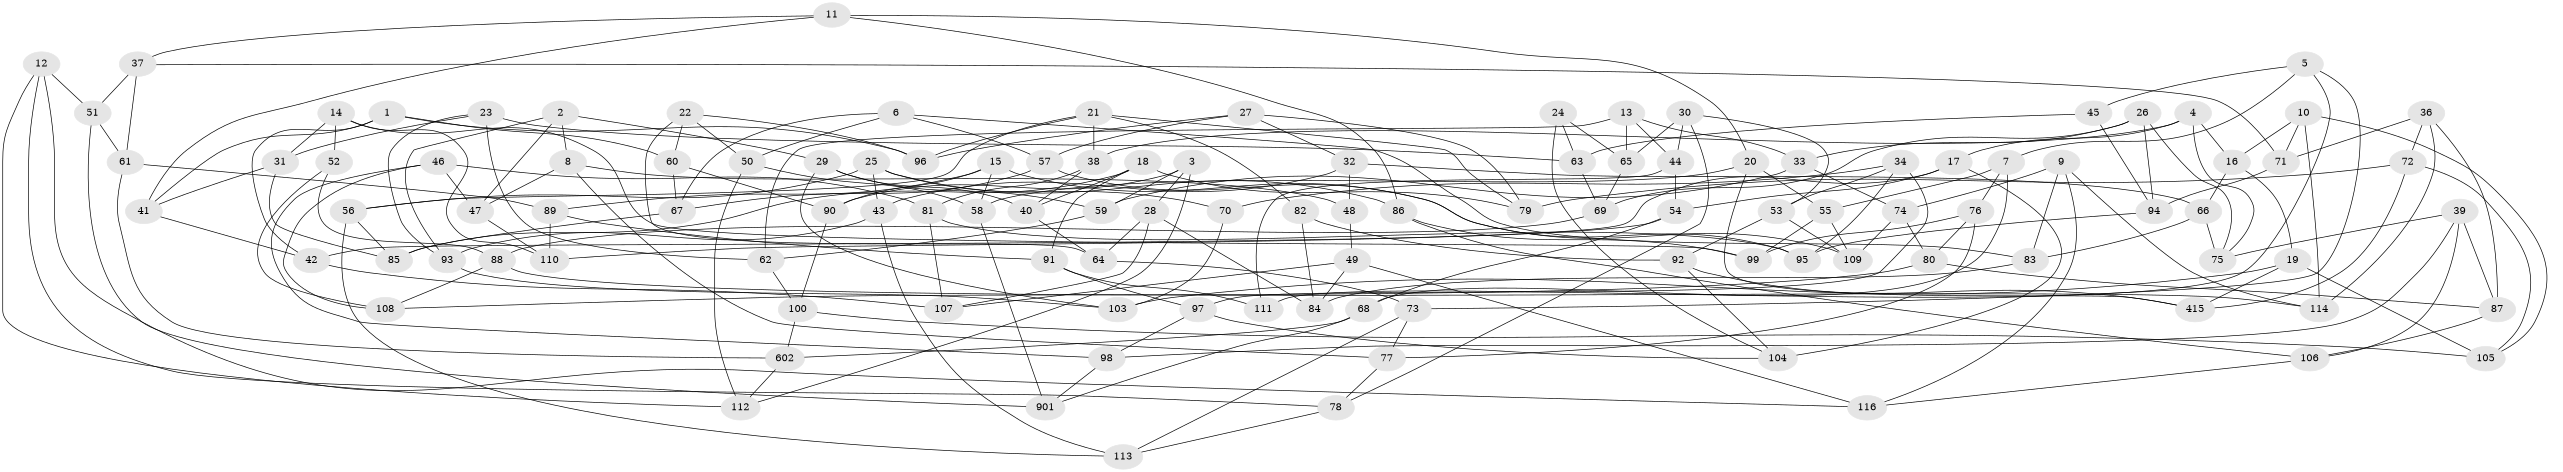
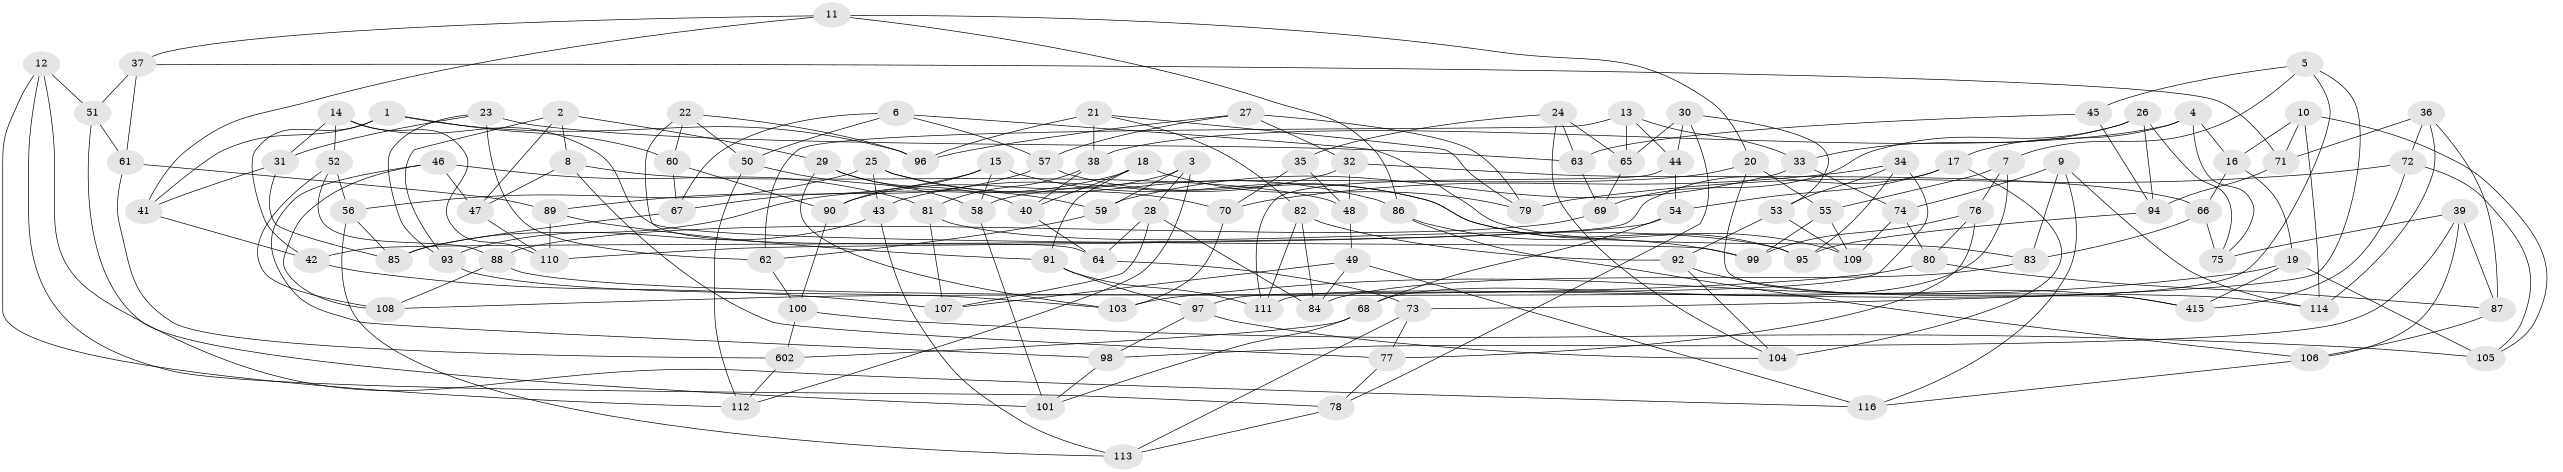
none -> (1300, 162)
(820, 189) -> (343, 193)
none -> (1282, 260)
(1045, 408) -> (1045, 408)
